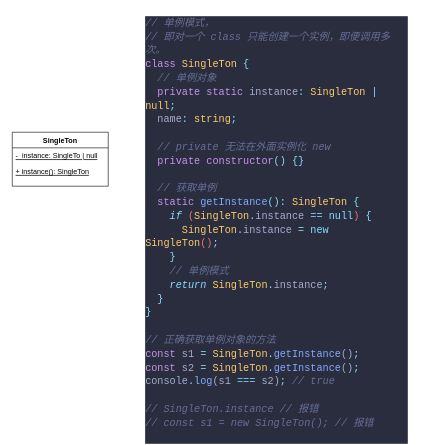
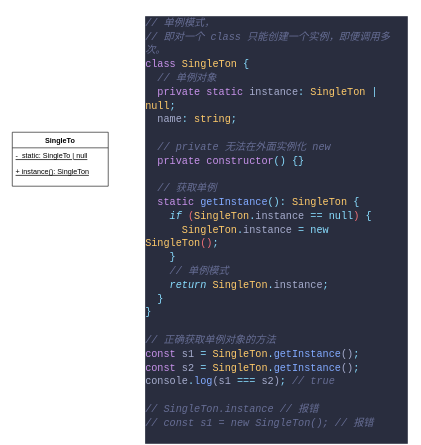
(60, 140) -> (60, 140)
(62, 156) -> (58, 156)
